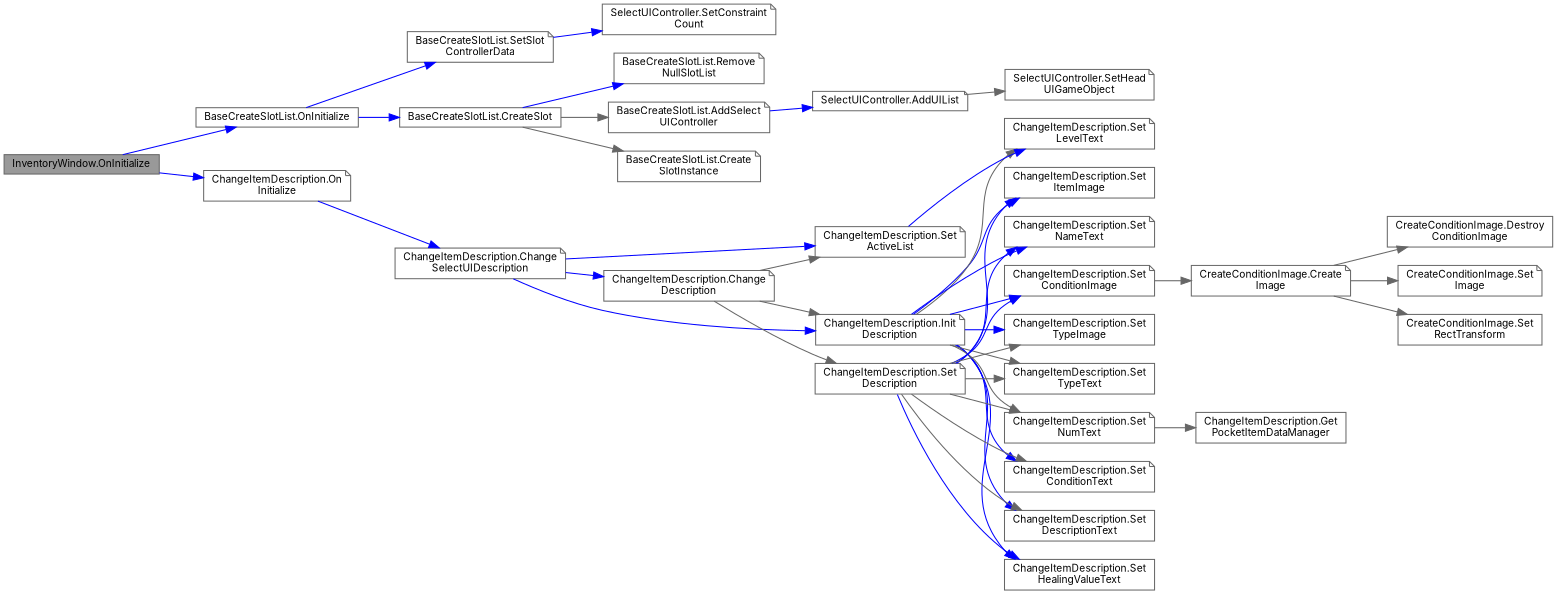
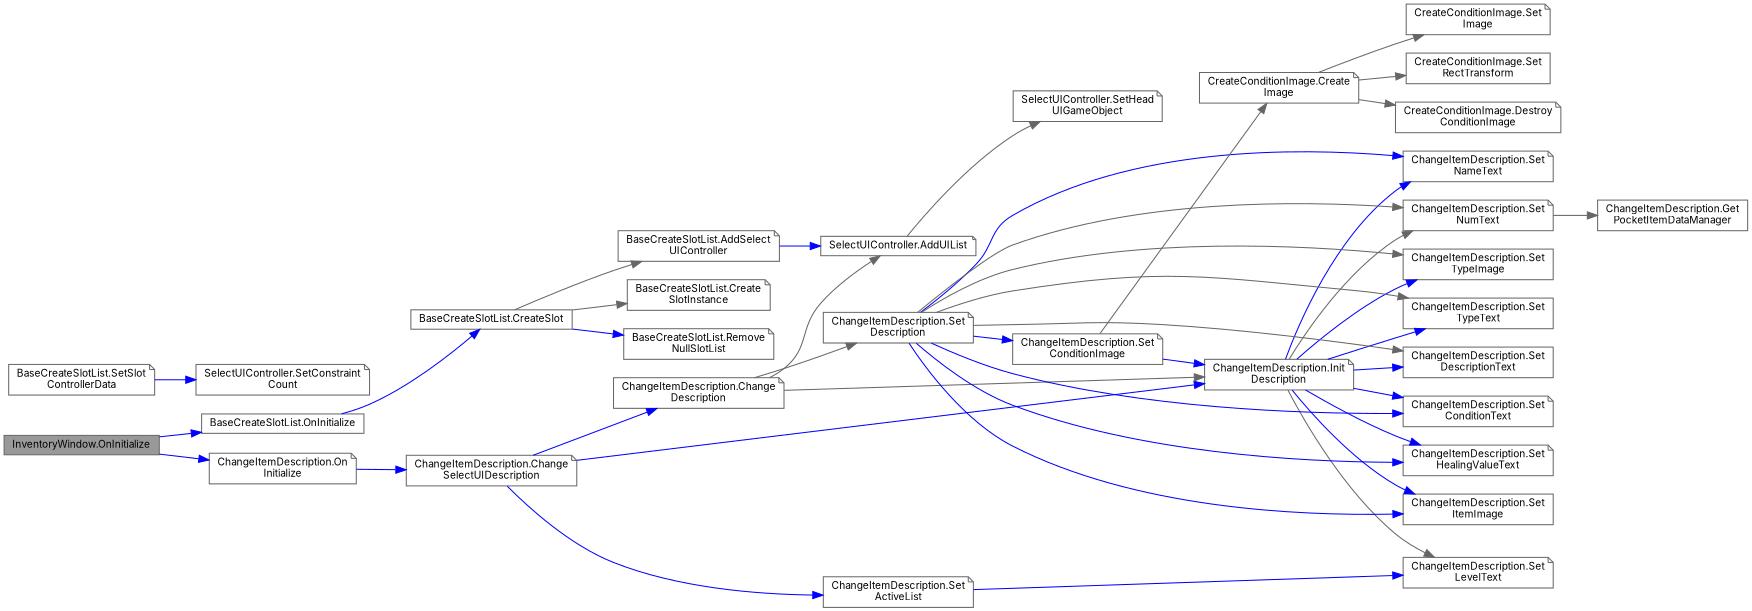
(366, 87) -> none
(1470, 232) -> (1478, 117)
(785, 265) -> (813, 314)
(980, 307) -> (1178, 361)
(980, 353) -> (1385, 341)
(962, 429) -> (1158, 401)
(1080, 575) -> (1478, 460)
